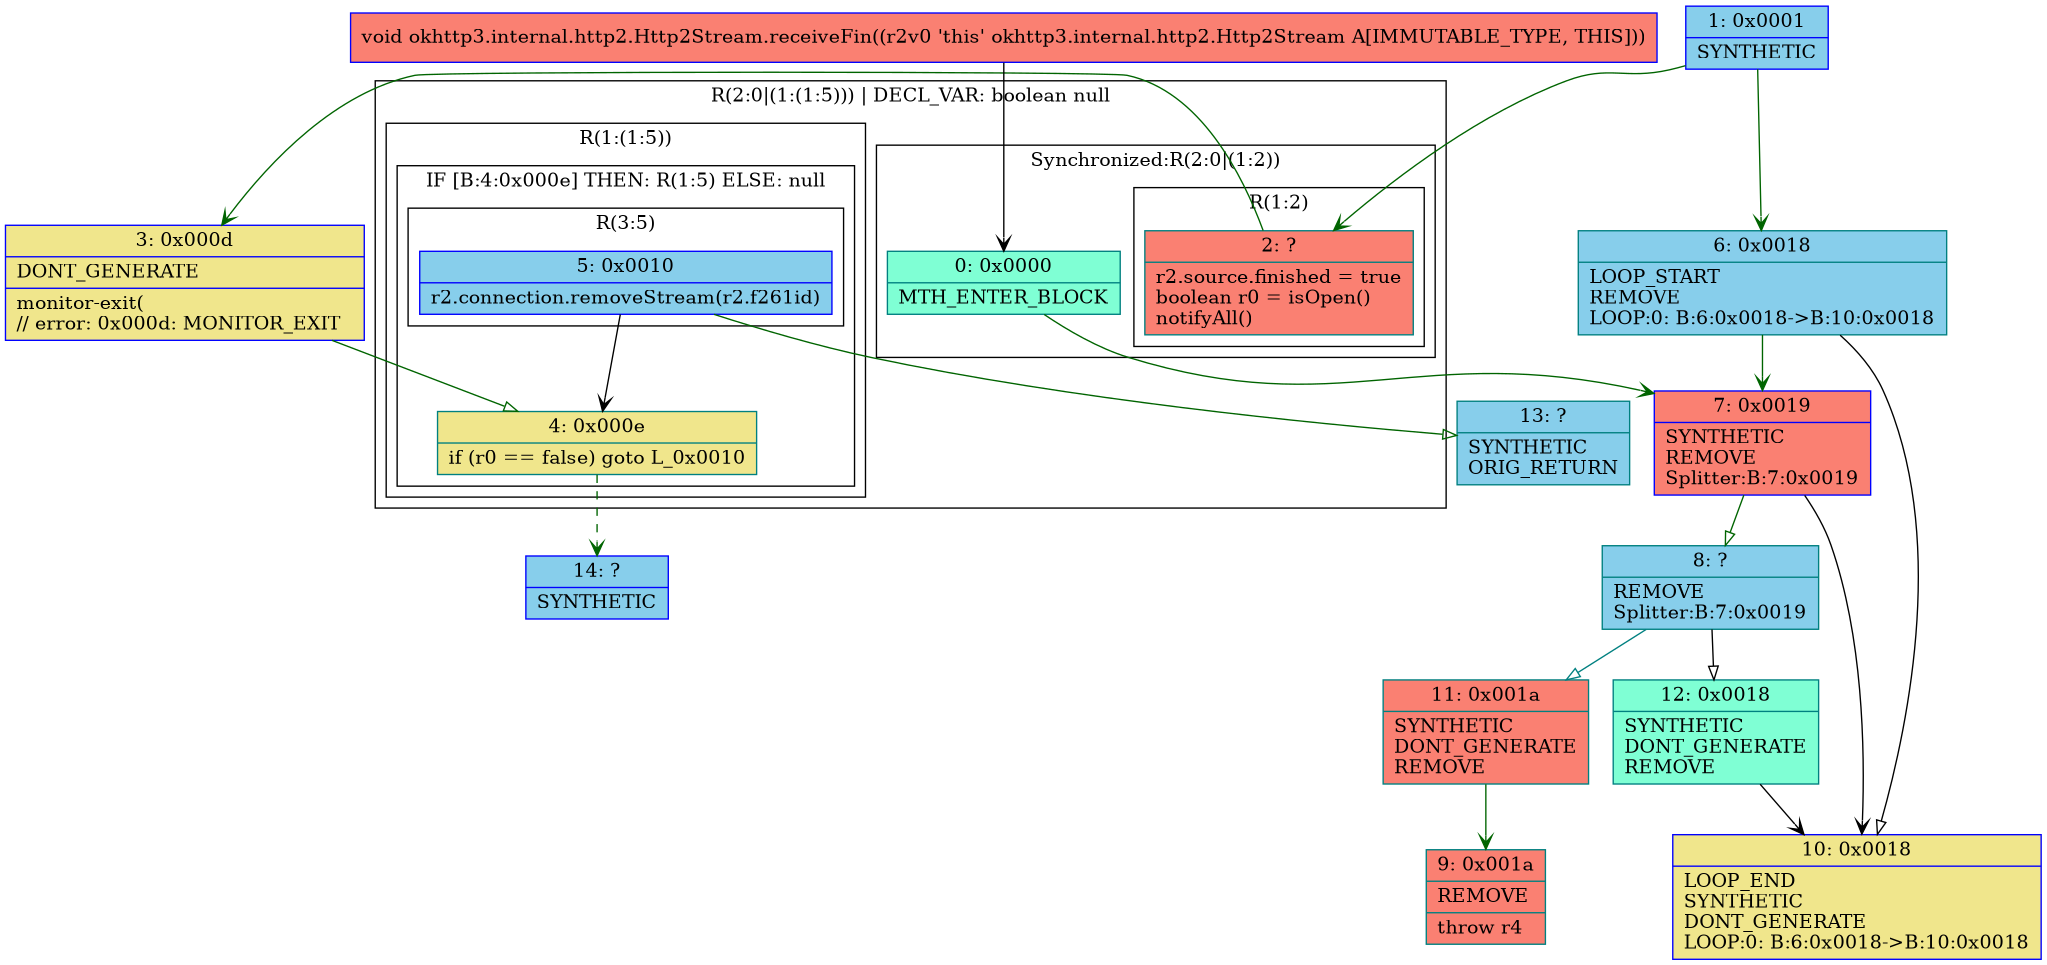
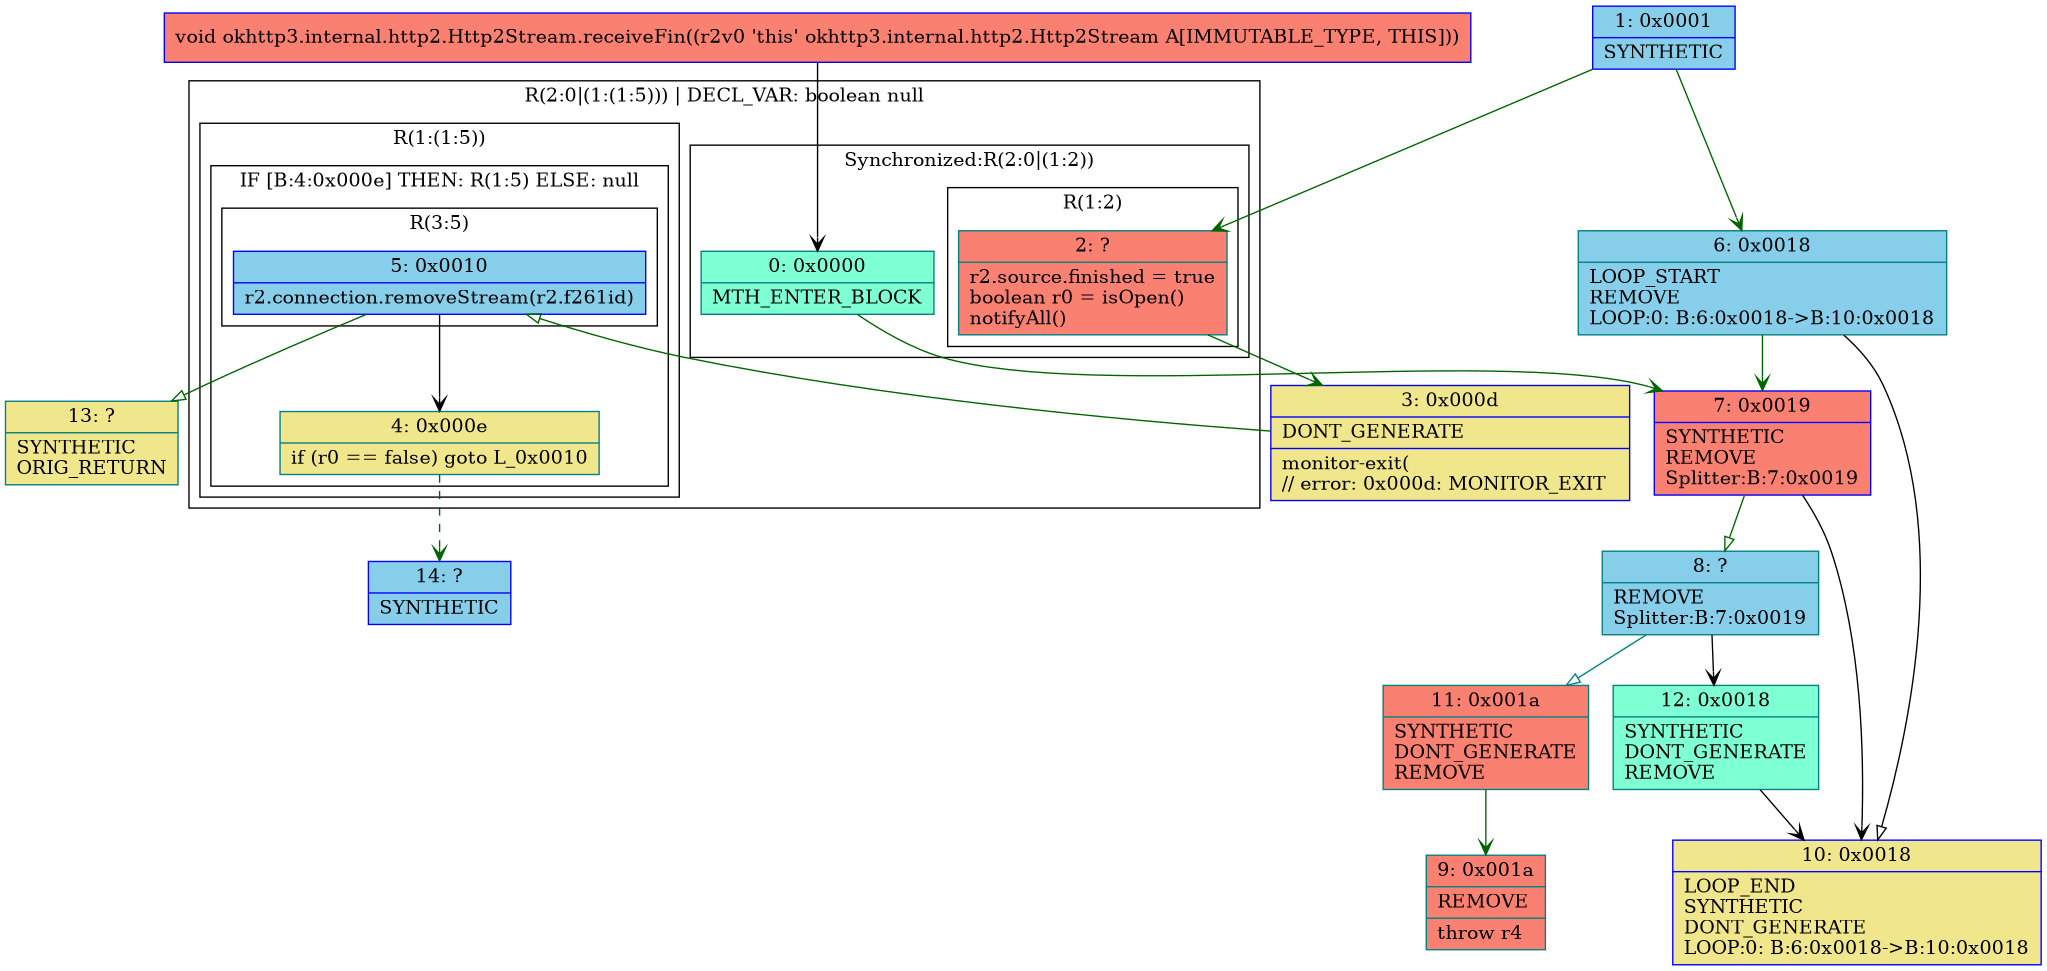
(418, 373) -> (902, 393)
(1543, 443) -> (92, 443)
(1713, 648) -> (1713, 653)
